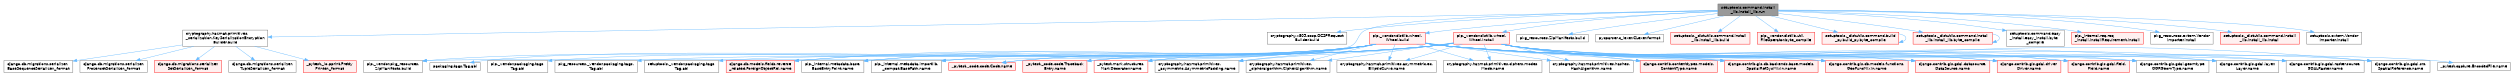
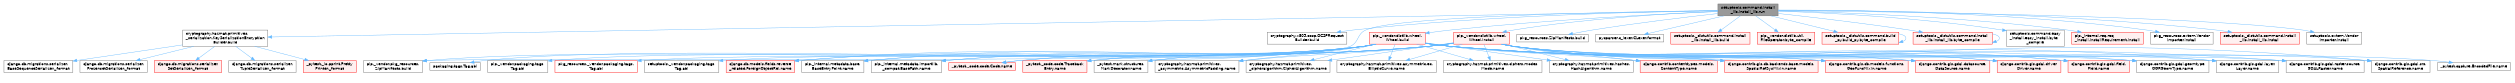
(596, 67) -> (596, 67)
(1121, 67) -> (1121, 67)
